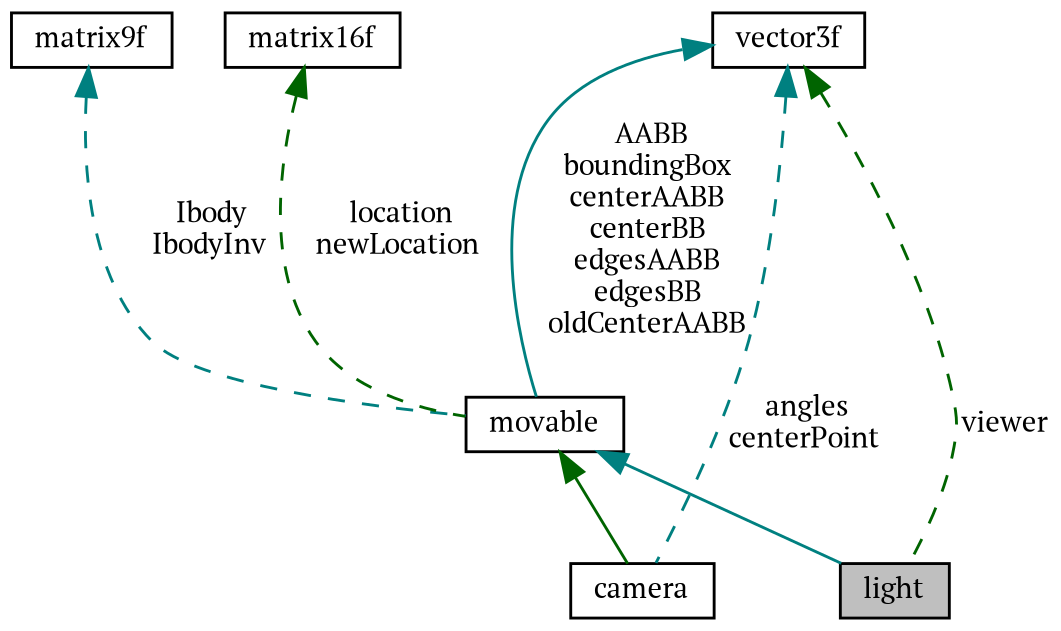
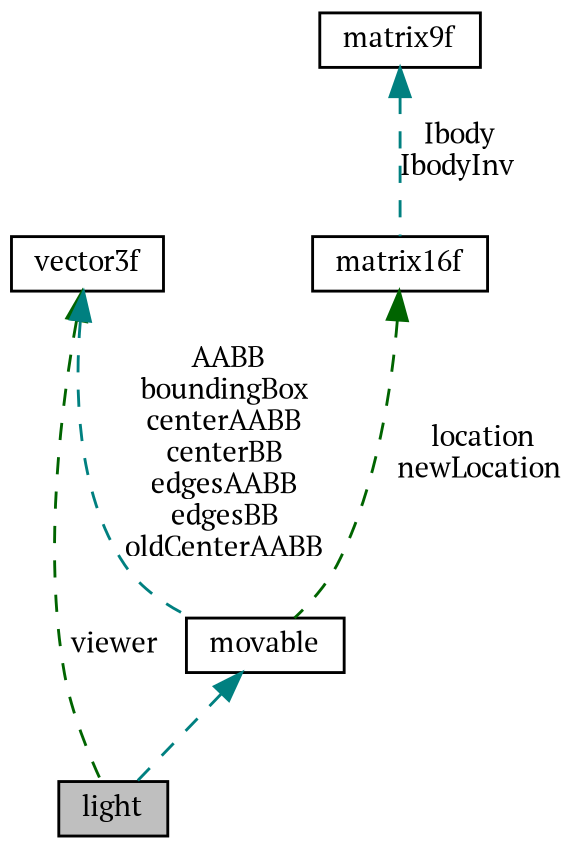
(521, 179) -> (92, 489)
(179, 359) -> (400, 167)
(733, 514) -> (179, 737)
(642, 591) -> none
